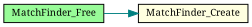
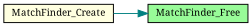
(116, 13) -> (126, 13)
